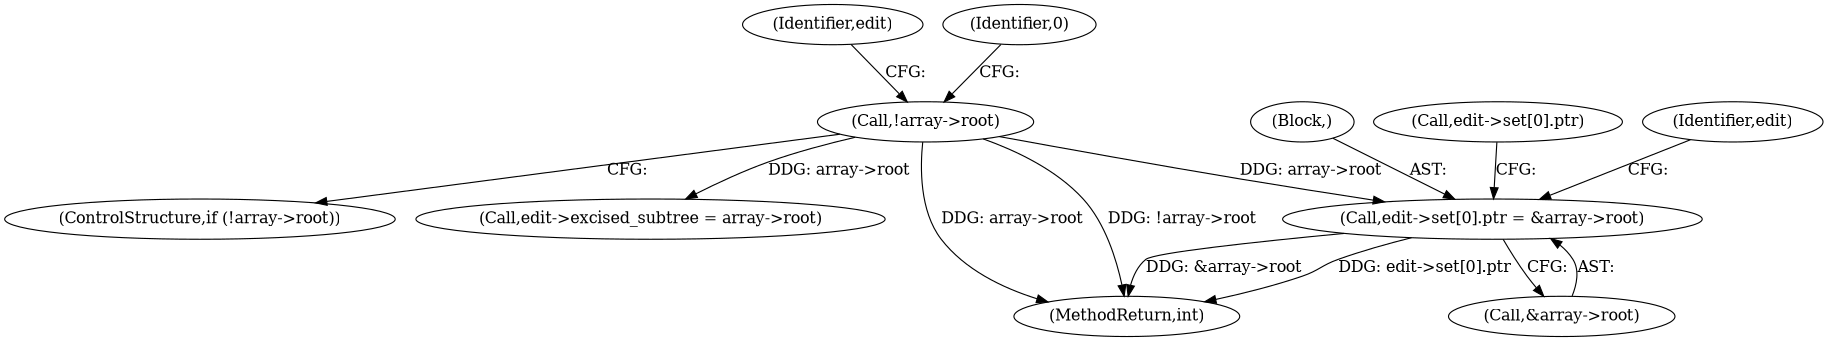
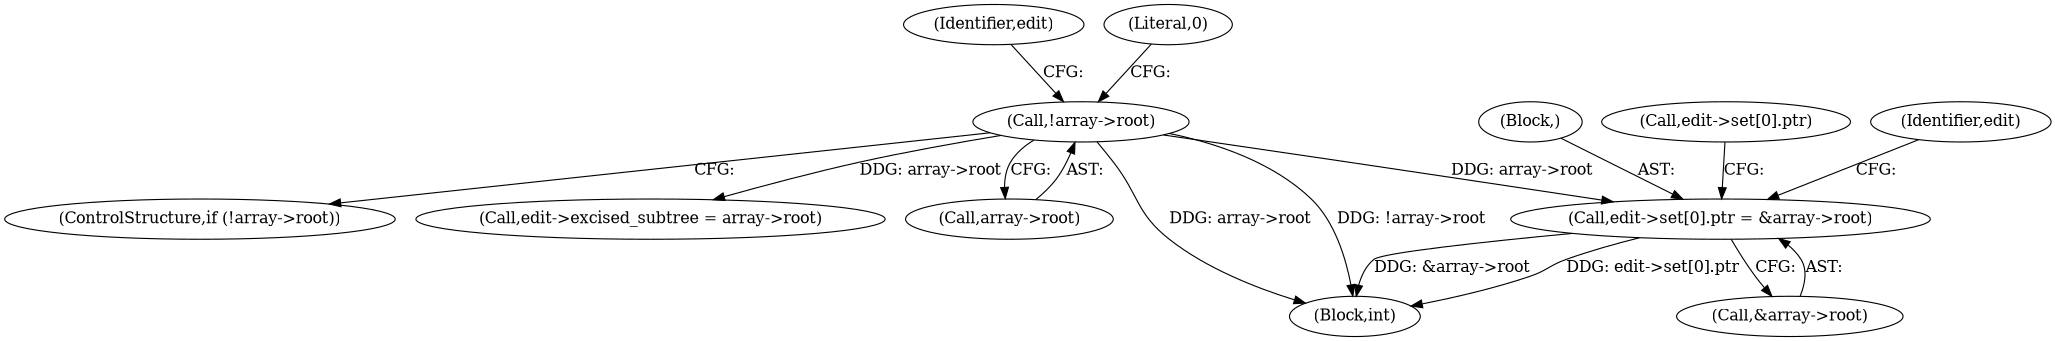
(1019, 25) -> (1168, 25)
none -> (1009, 219)
(1127, 316) -> (1355, 316)
